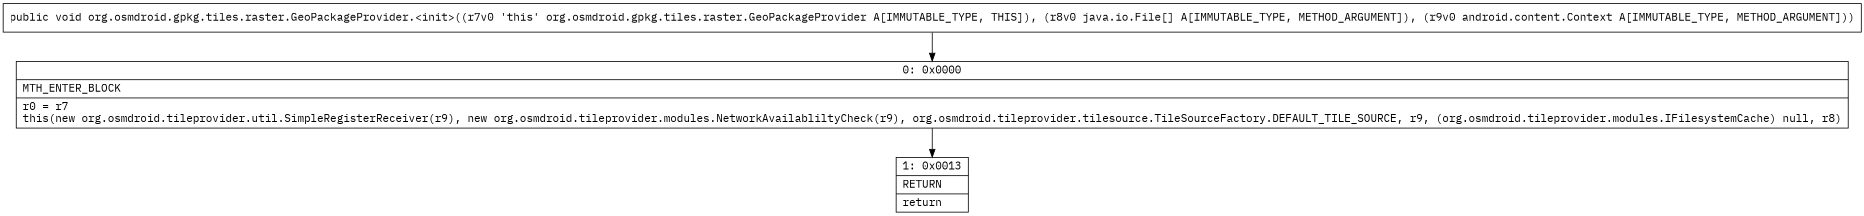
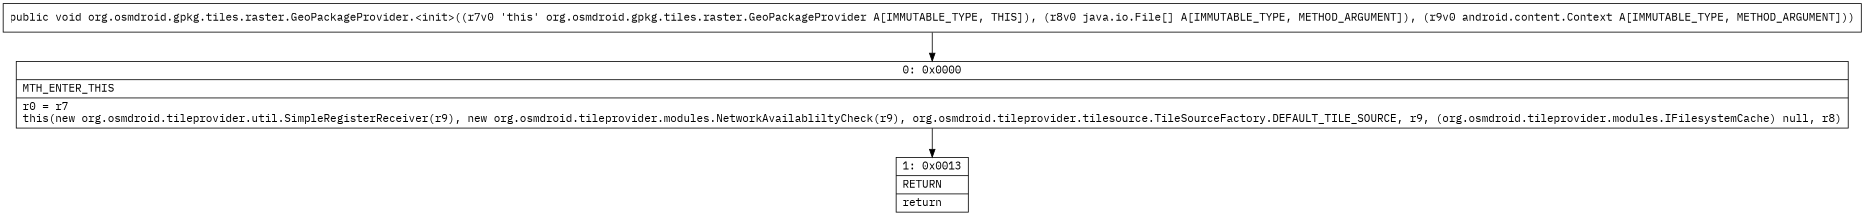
(72, 88) -> (69, 88)
